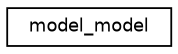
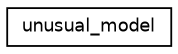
(89, 27) -> (89, 27)
